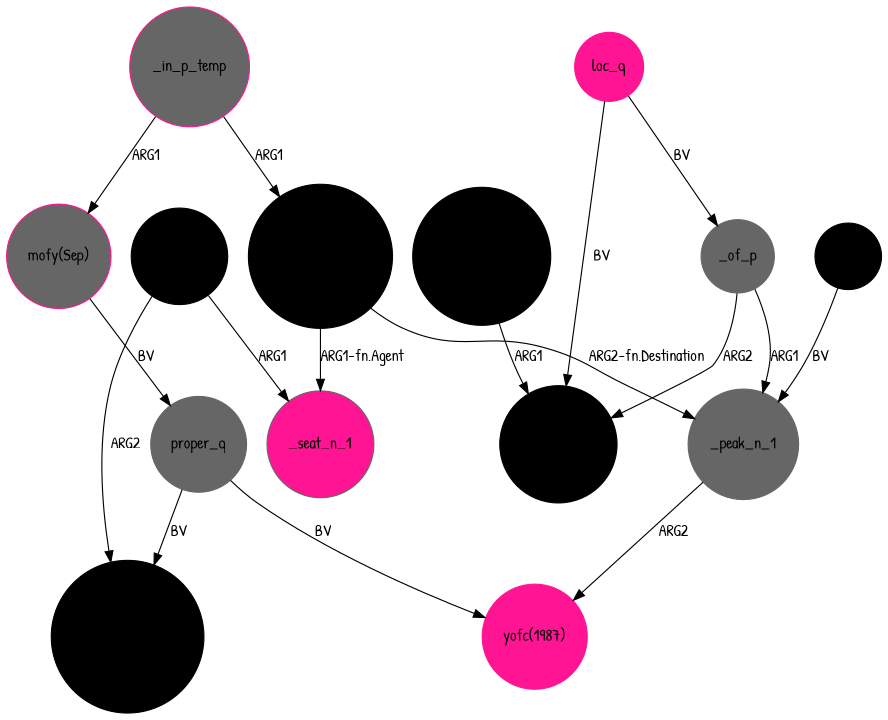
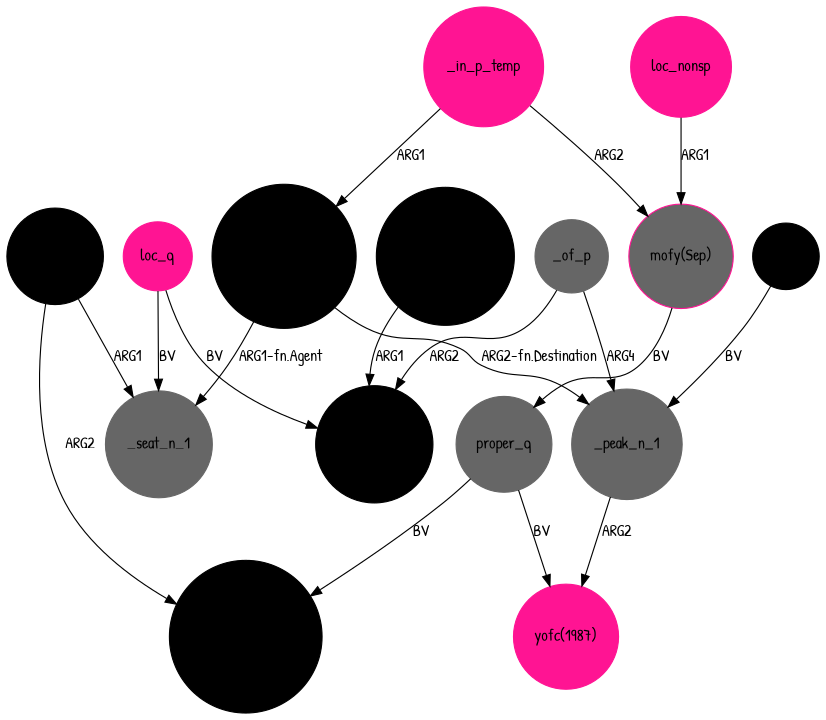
(190, 67) -> (484, 67)
none -> (681, 67)
(146, 156) -> (609, 156)
(670, 156) -> (158, 335)
(785, 357) -> (621, 357)
(320, 444) -> (159, 444)
